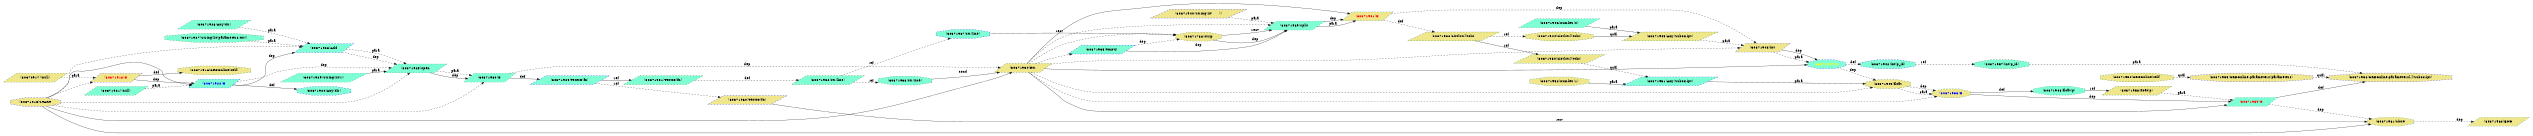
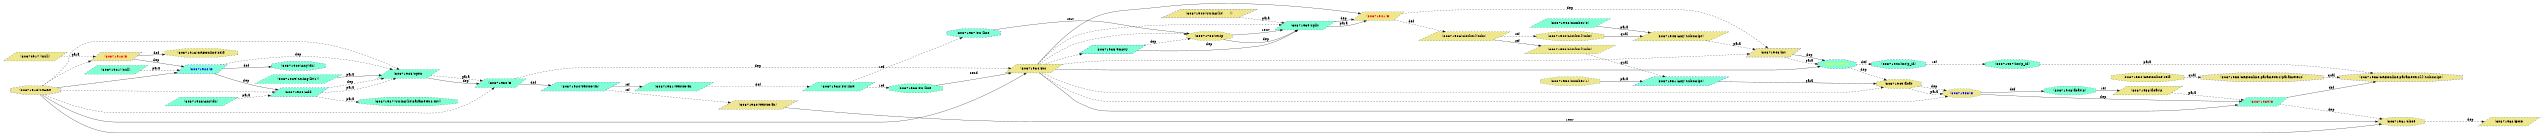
(274, 43) -> (336, 100)
